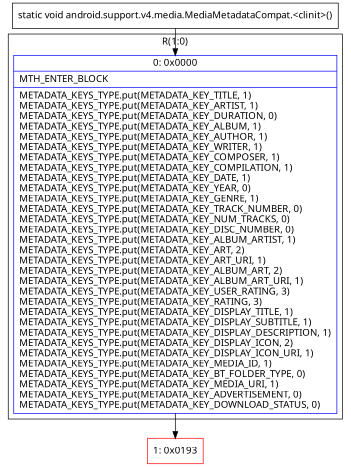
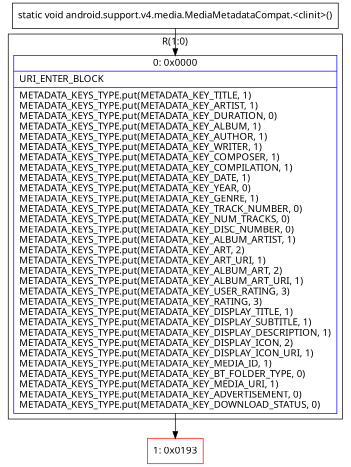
(64, 79) -> (62, 79)
